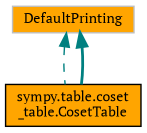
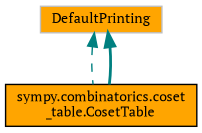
(73, 105) -> (101, 105)
